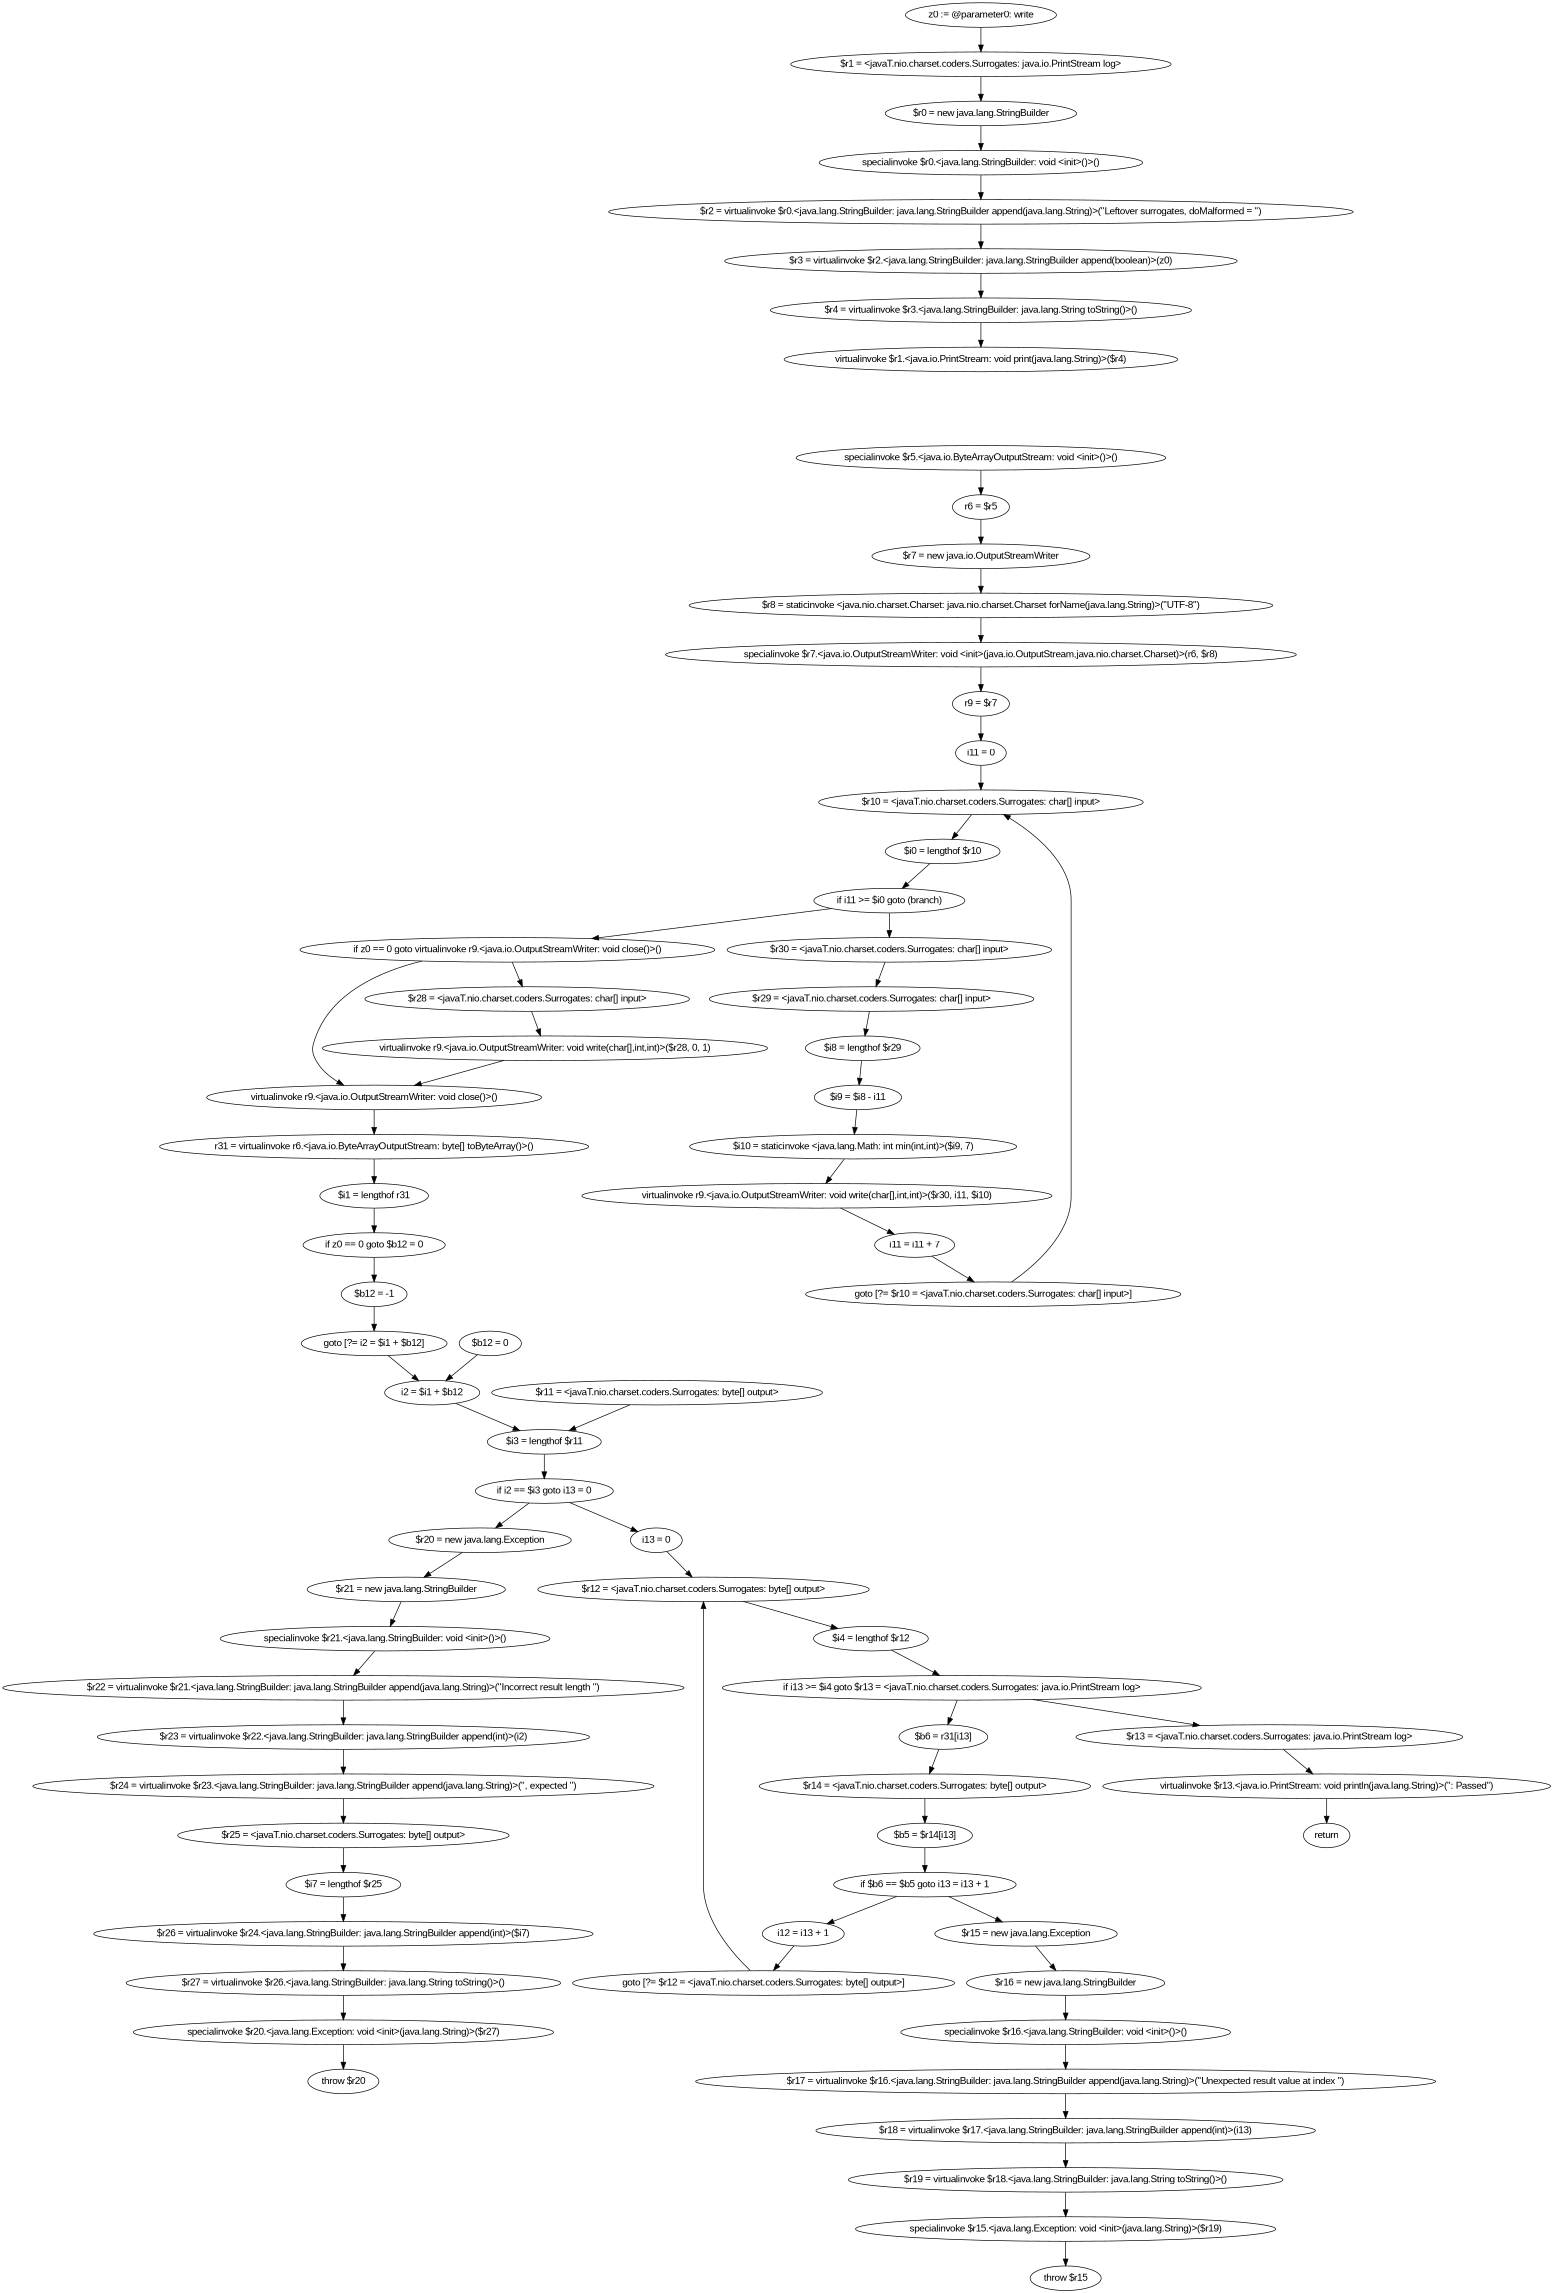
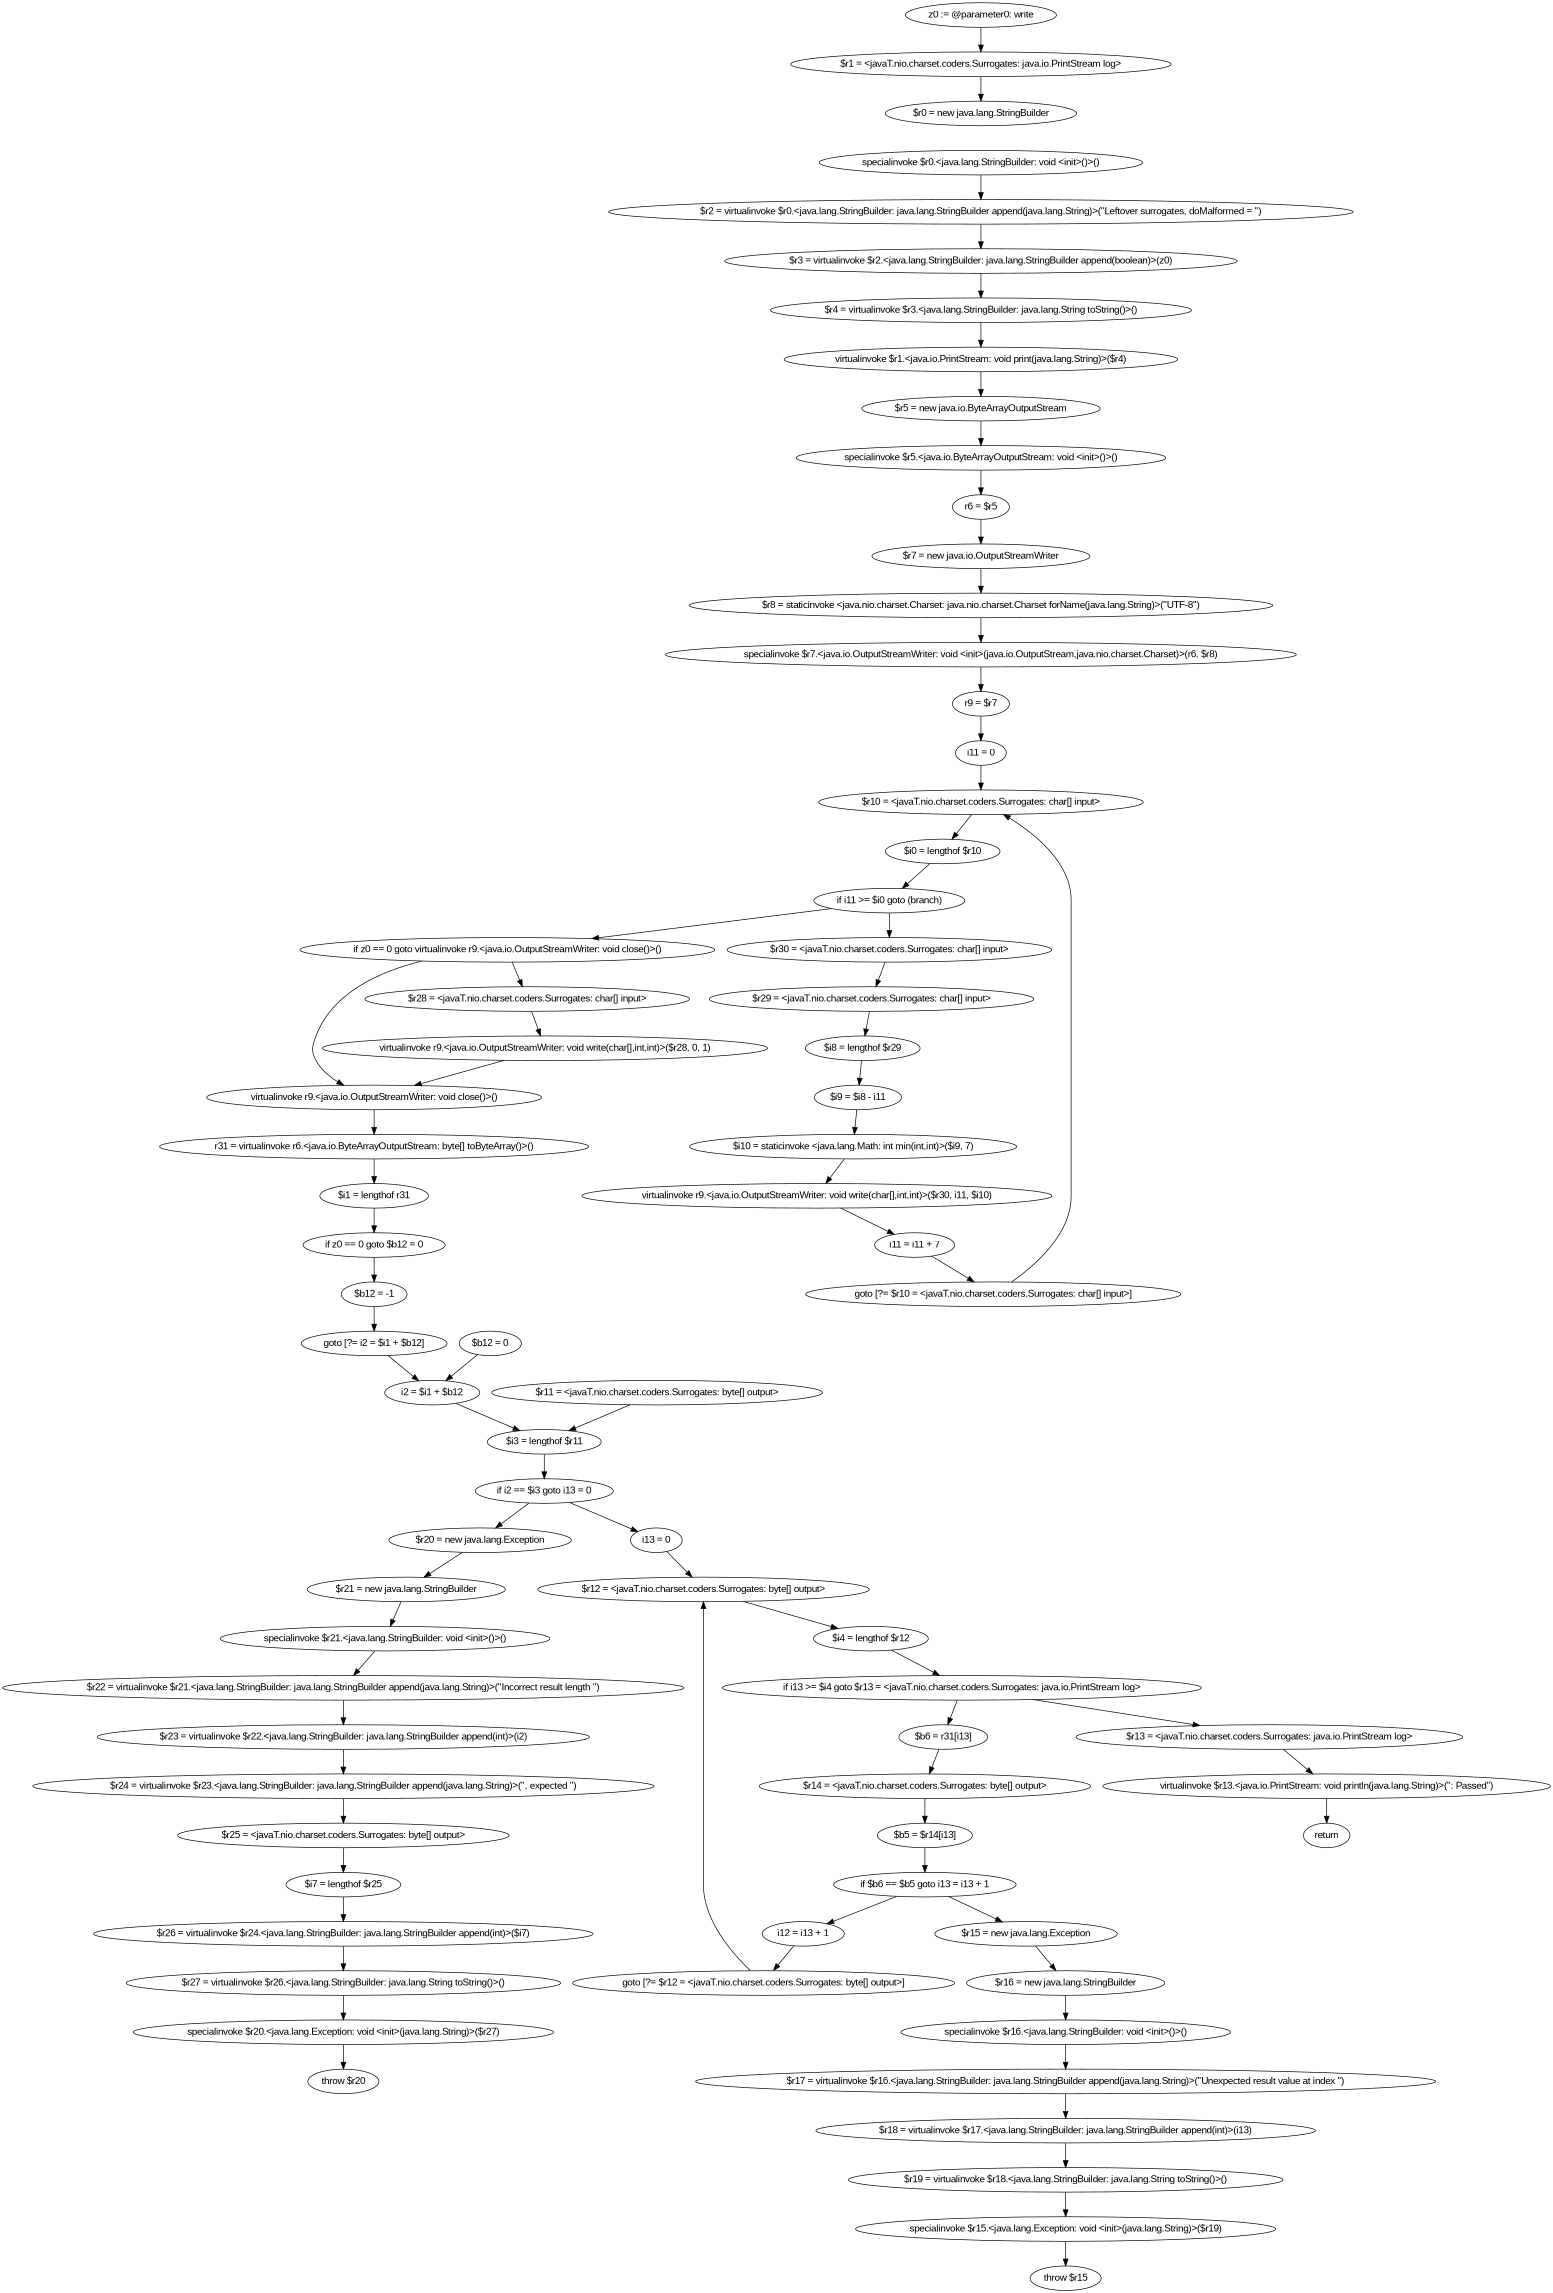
(981, 135) -> none
none -> (981, 409)
